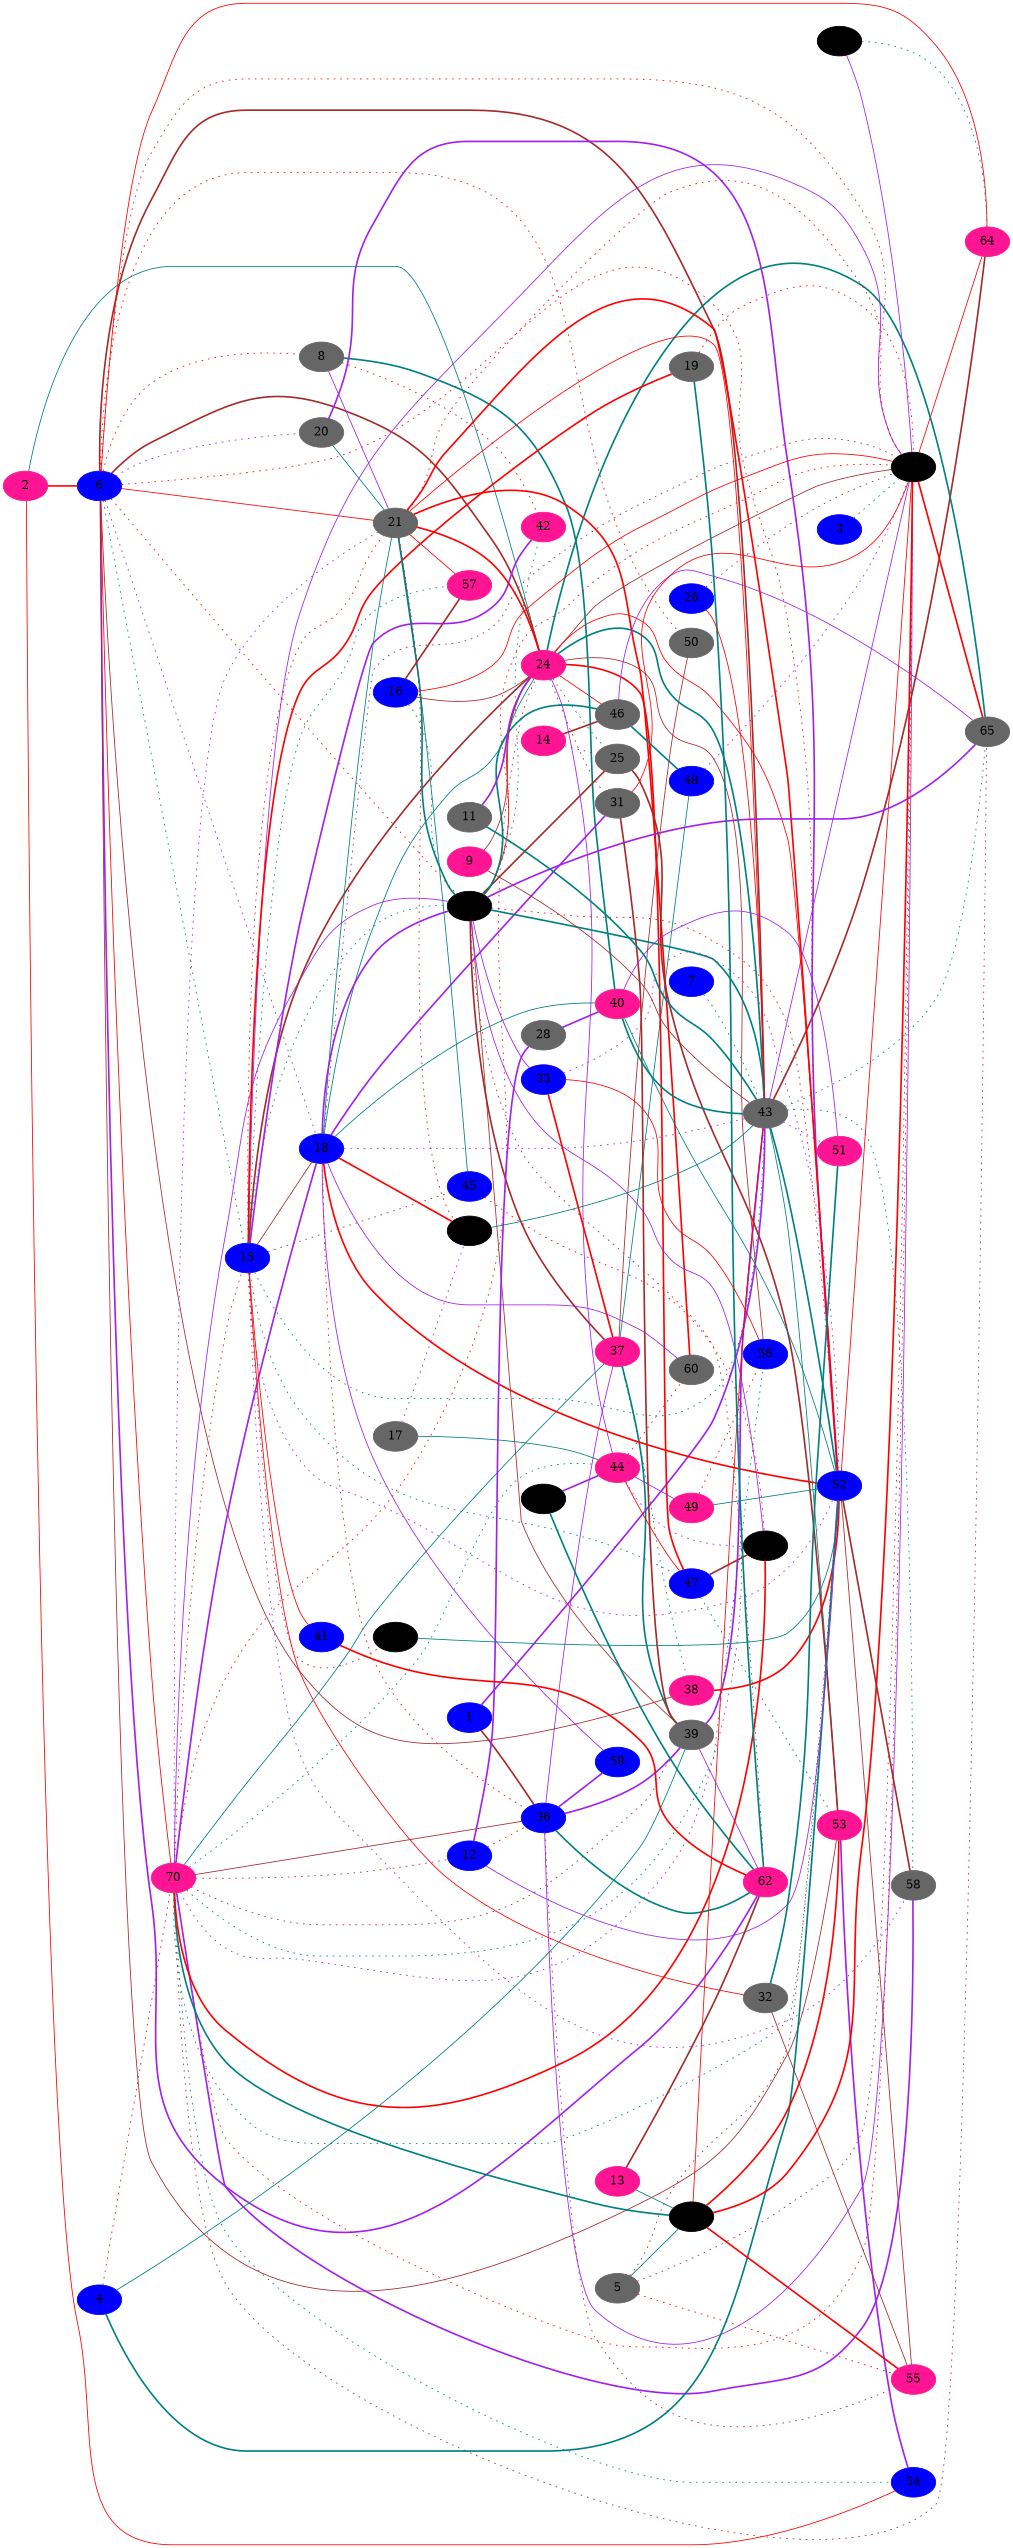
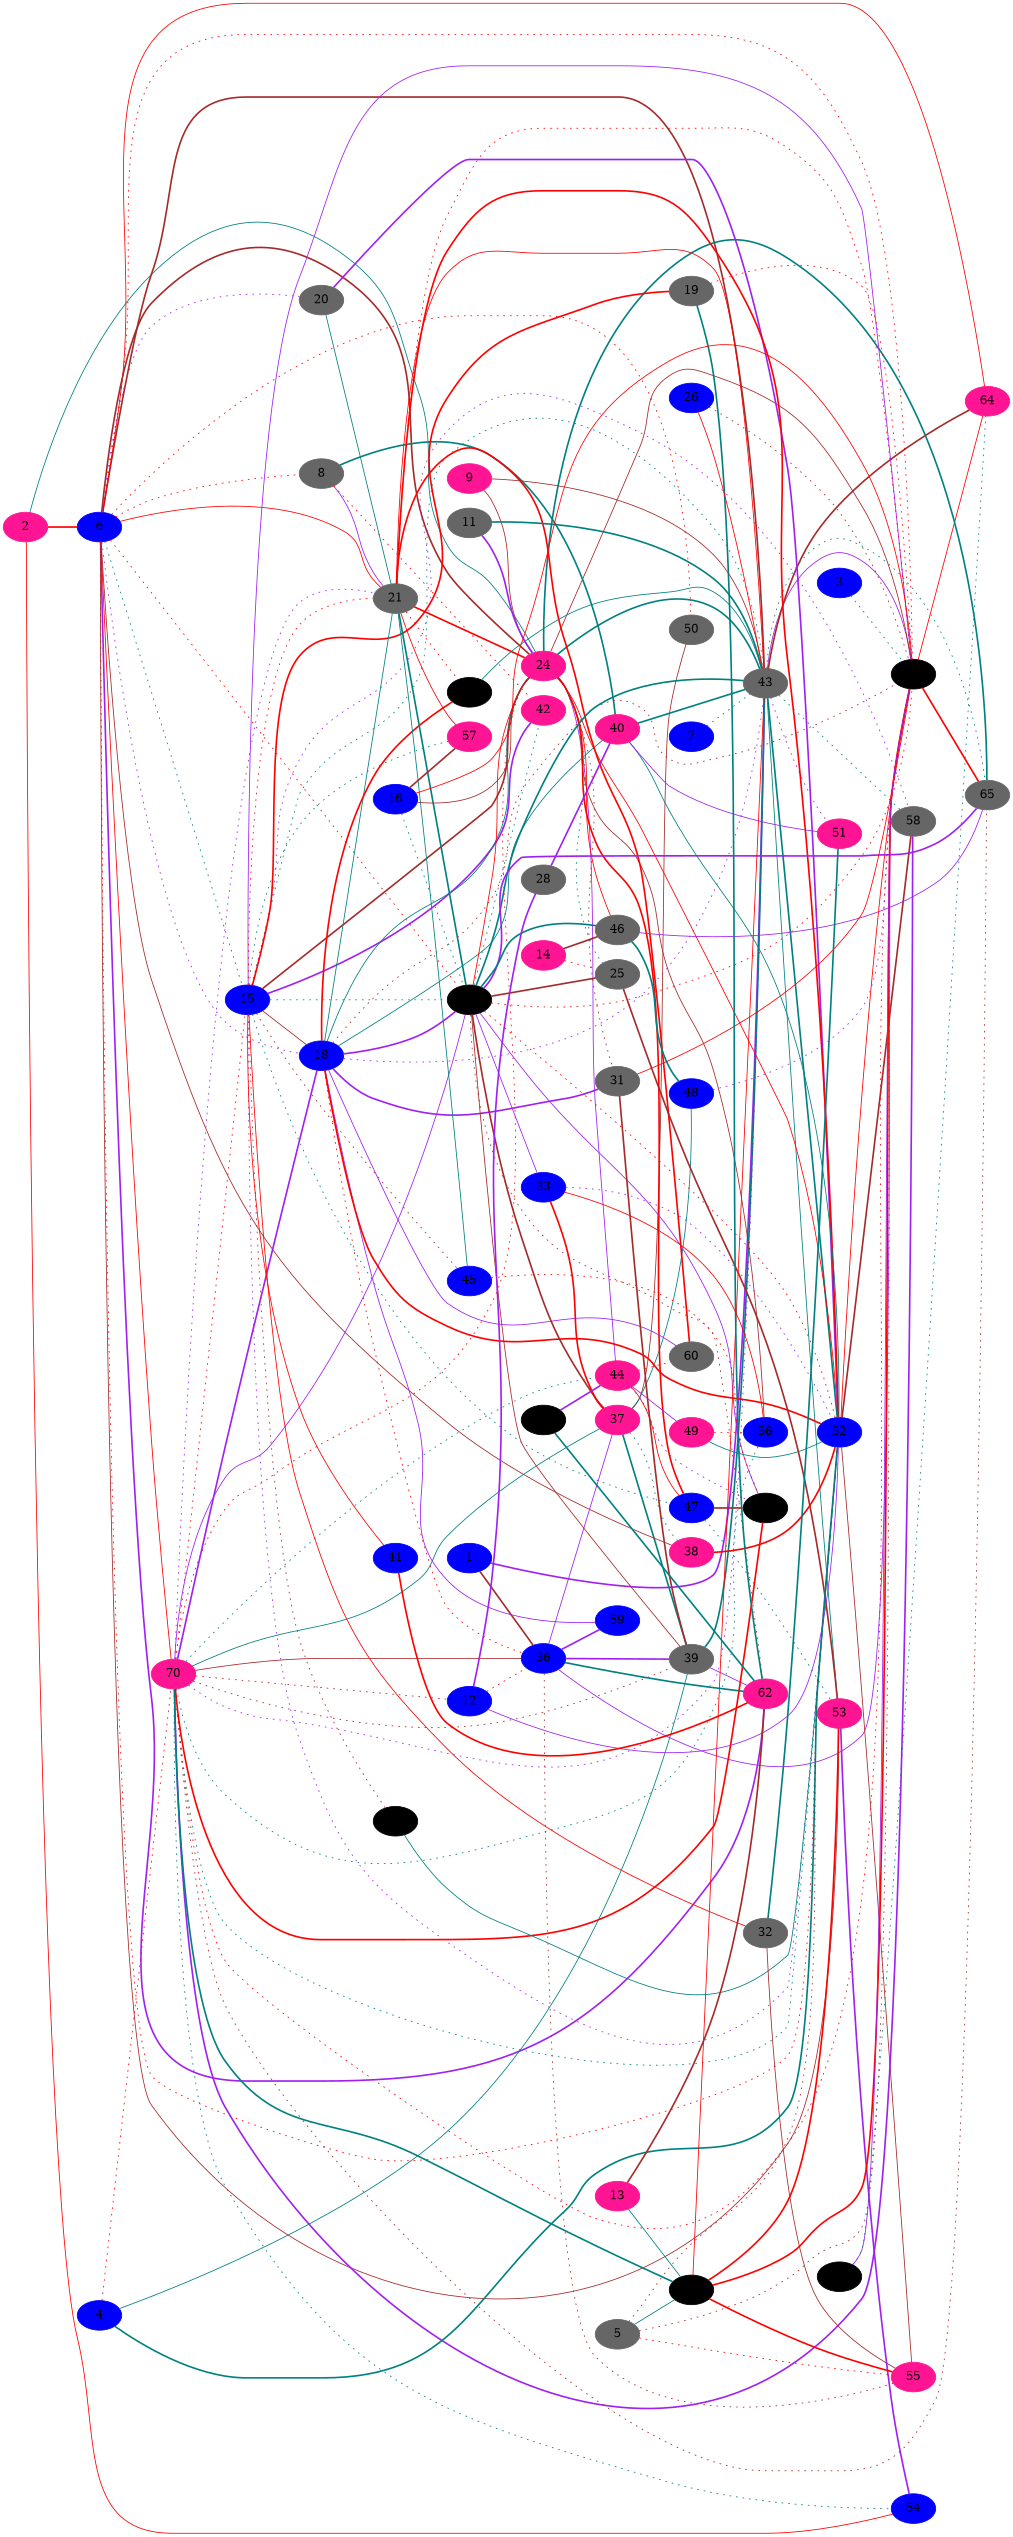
(740, 1428) -> (751, 1175)
(395, 1436) -> none
